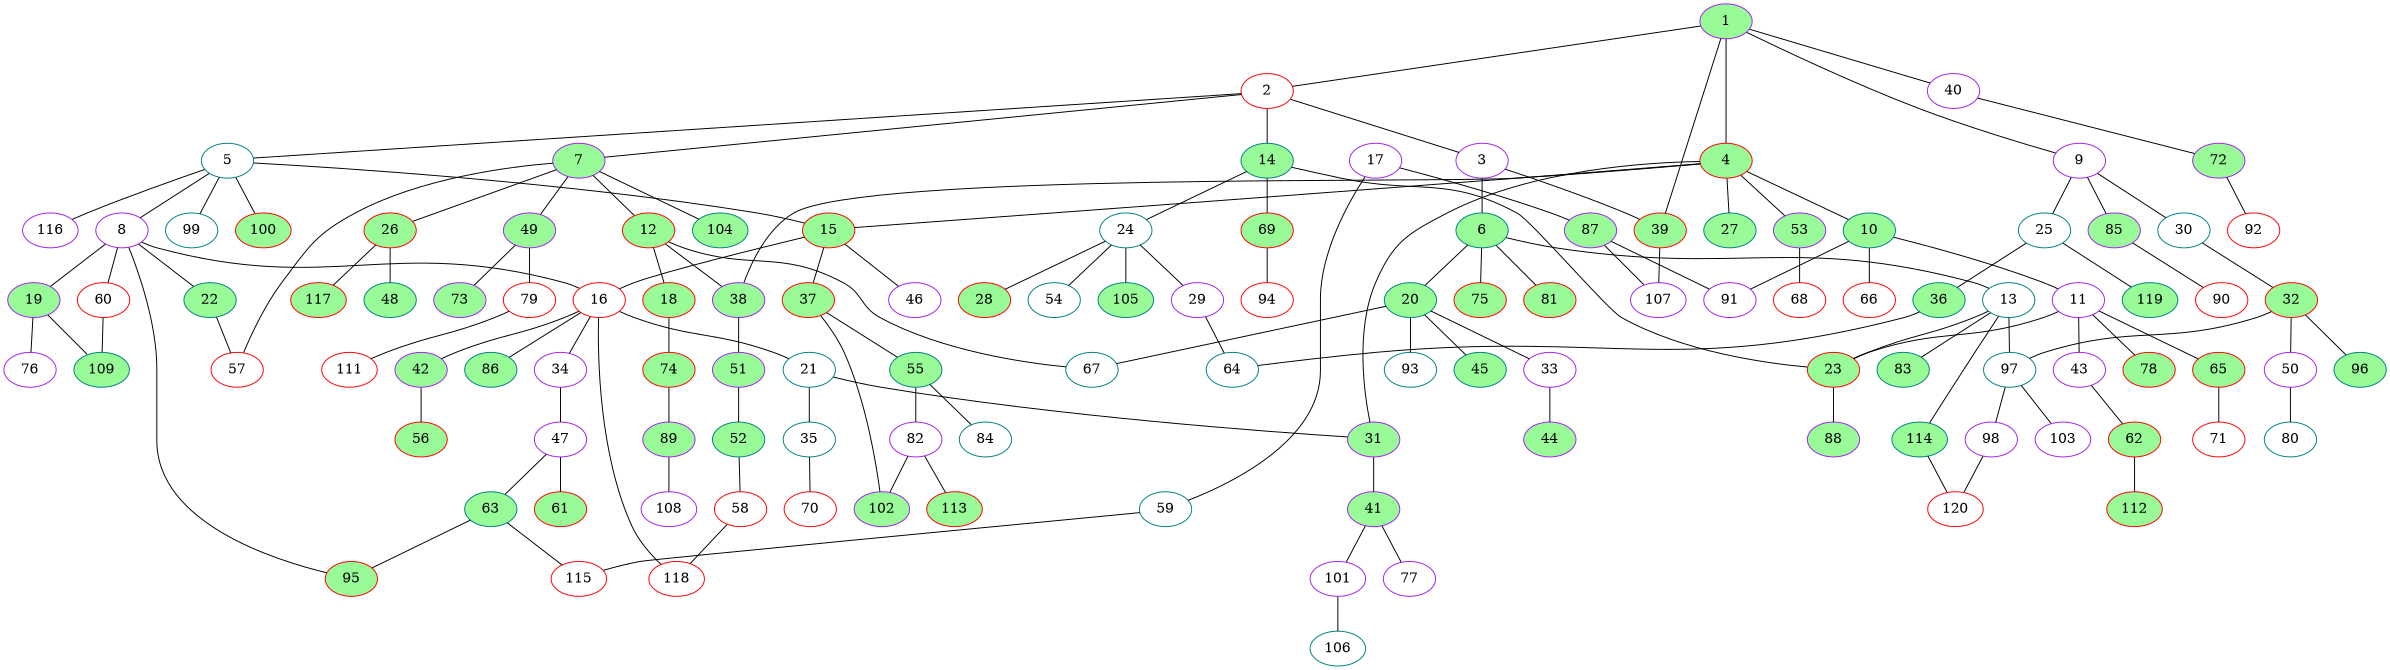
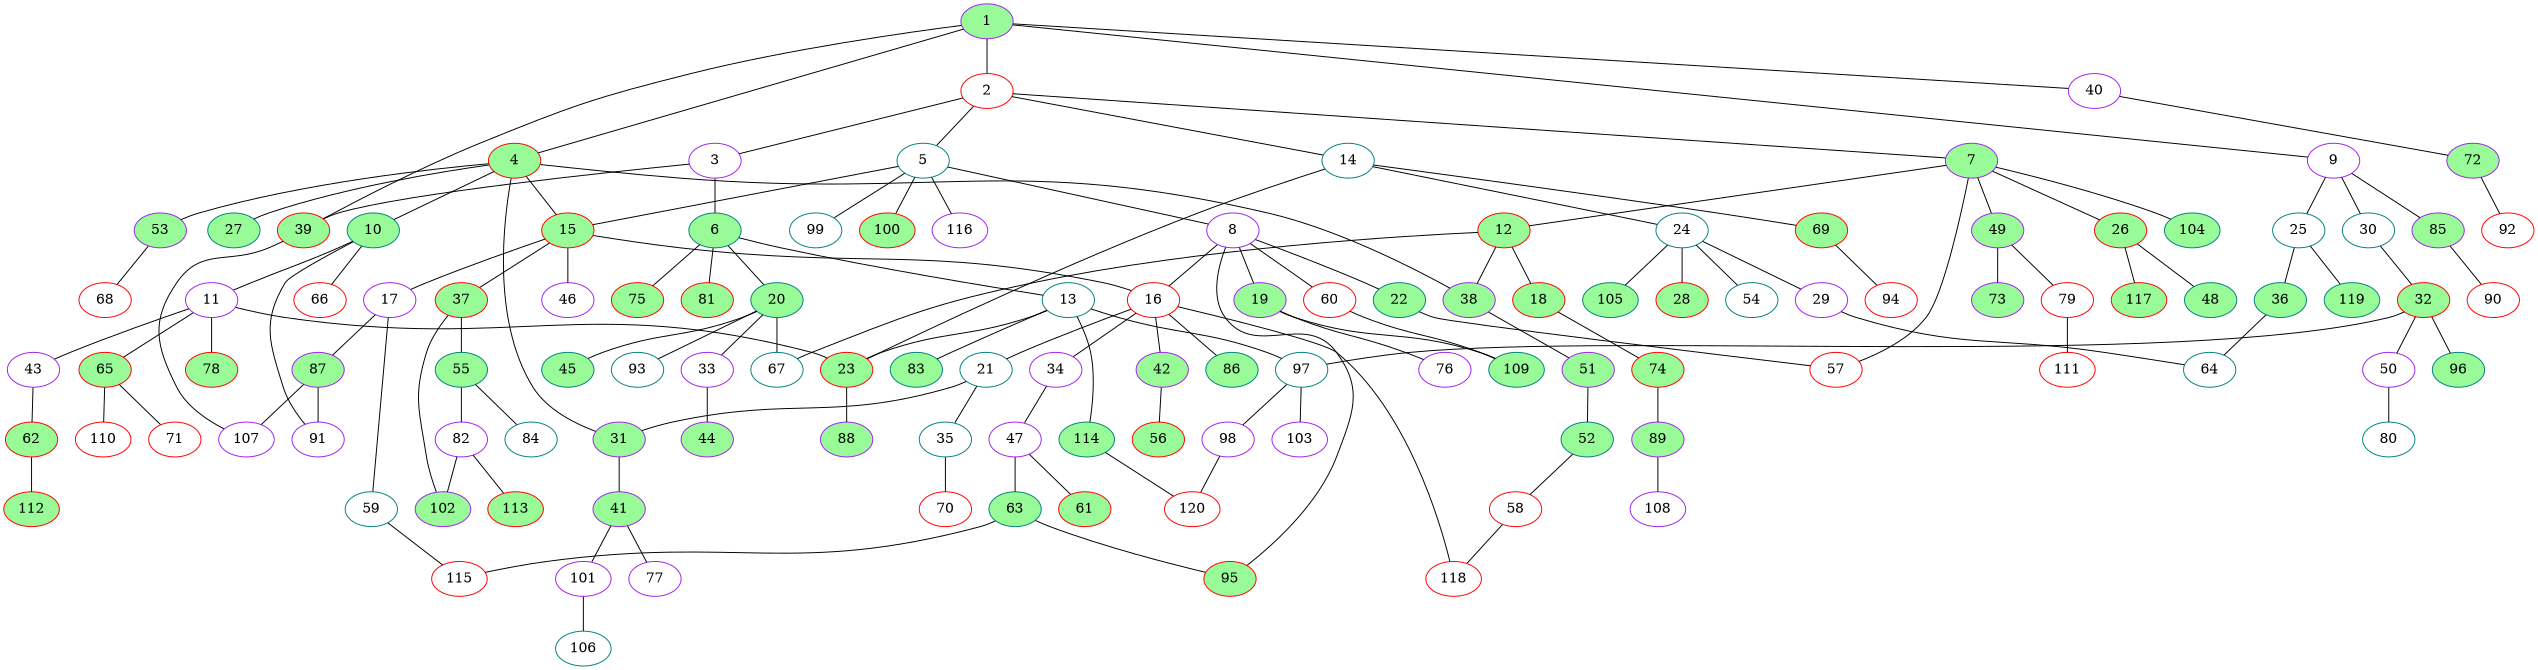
(1267, 161) -> (1348, 161)
none -> (477, 263)
none -> (103, 439)
